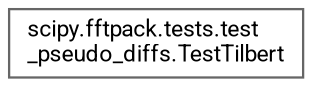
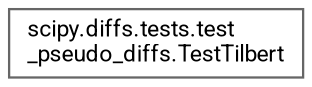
(156, 43) -> (156, 43)
